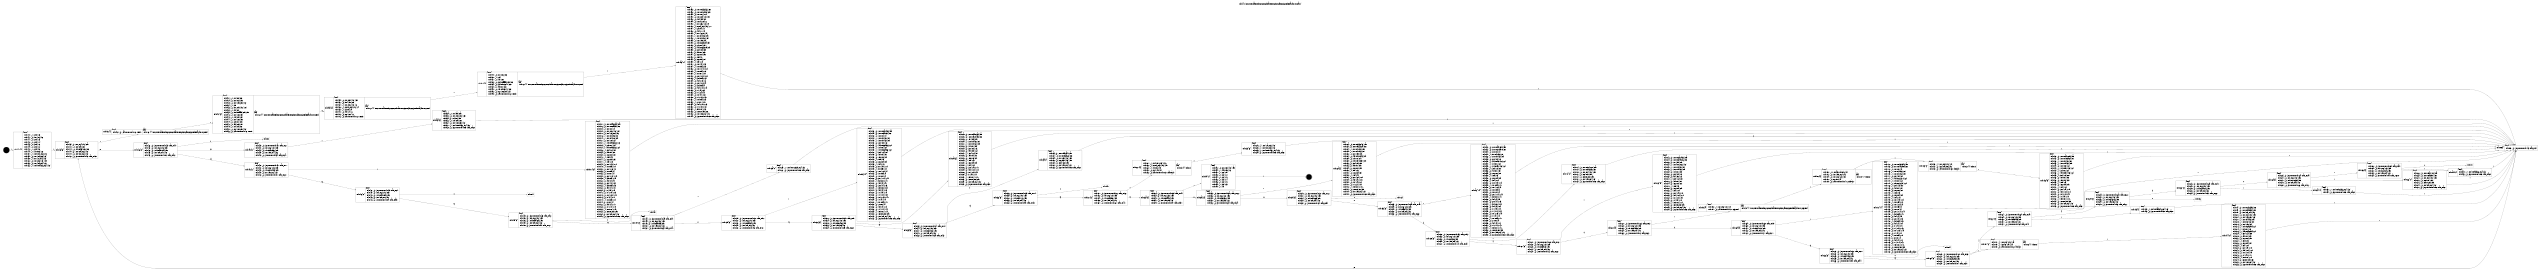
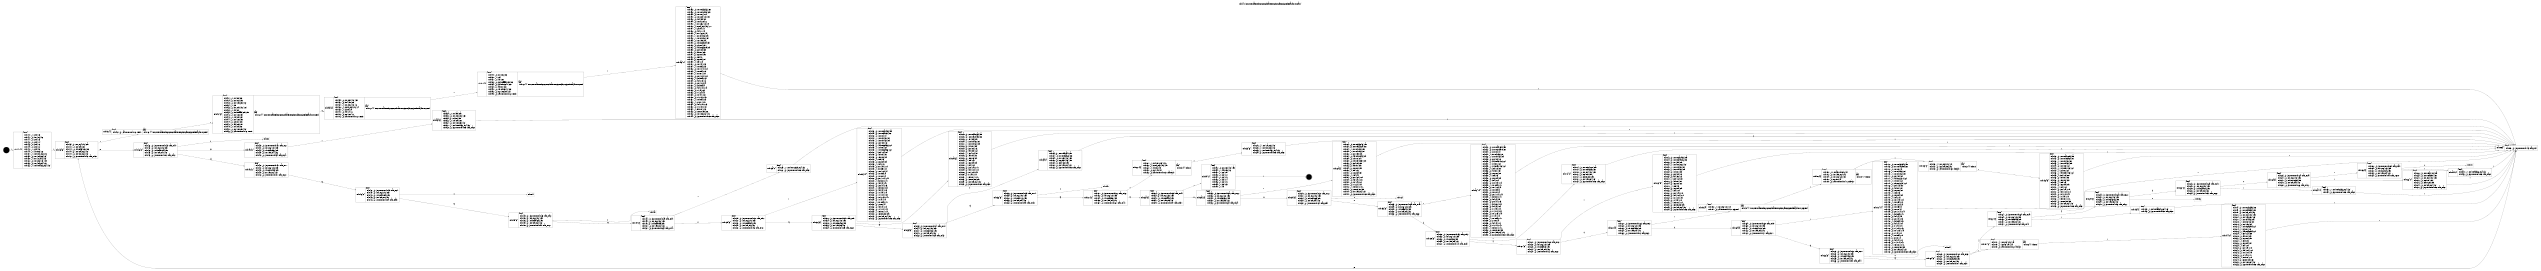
(608, 170) -> none
